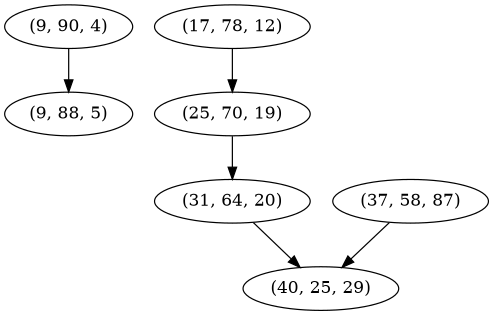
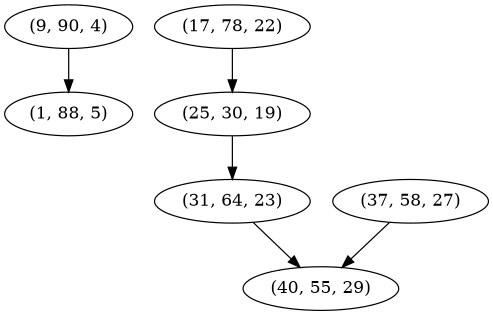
(232, 27) -> (232, 27)
(69, 114) -> (69, 114)
(232, 114) -> (232, 114)
(232, 201) -> (232, 201)
(411, 201) -> (411, 201)
(321, 289) -> (321, 289)
